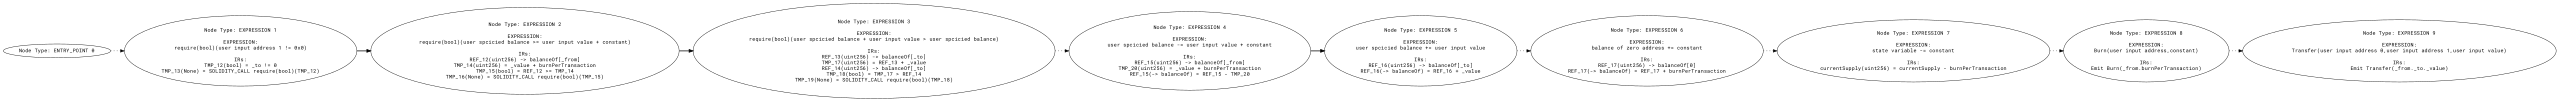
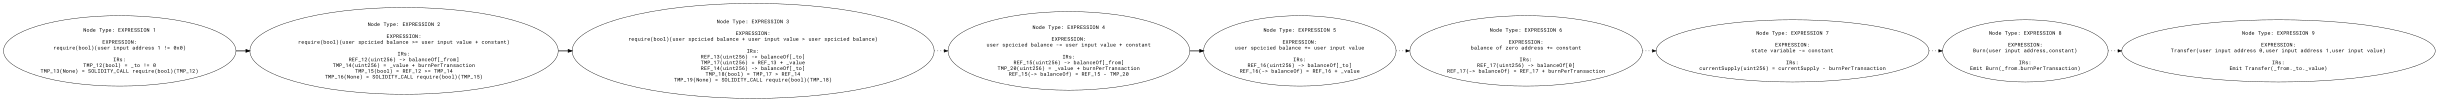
(57, 51) -> none
